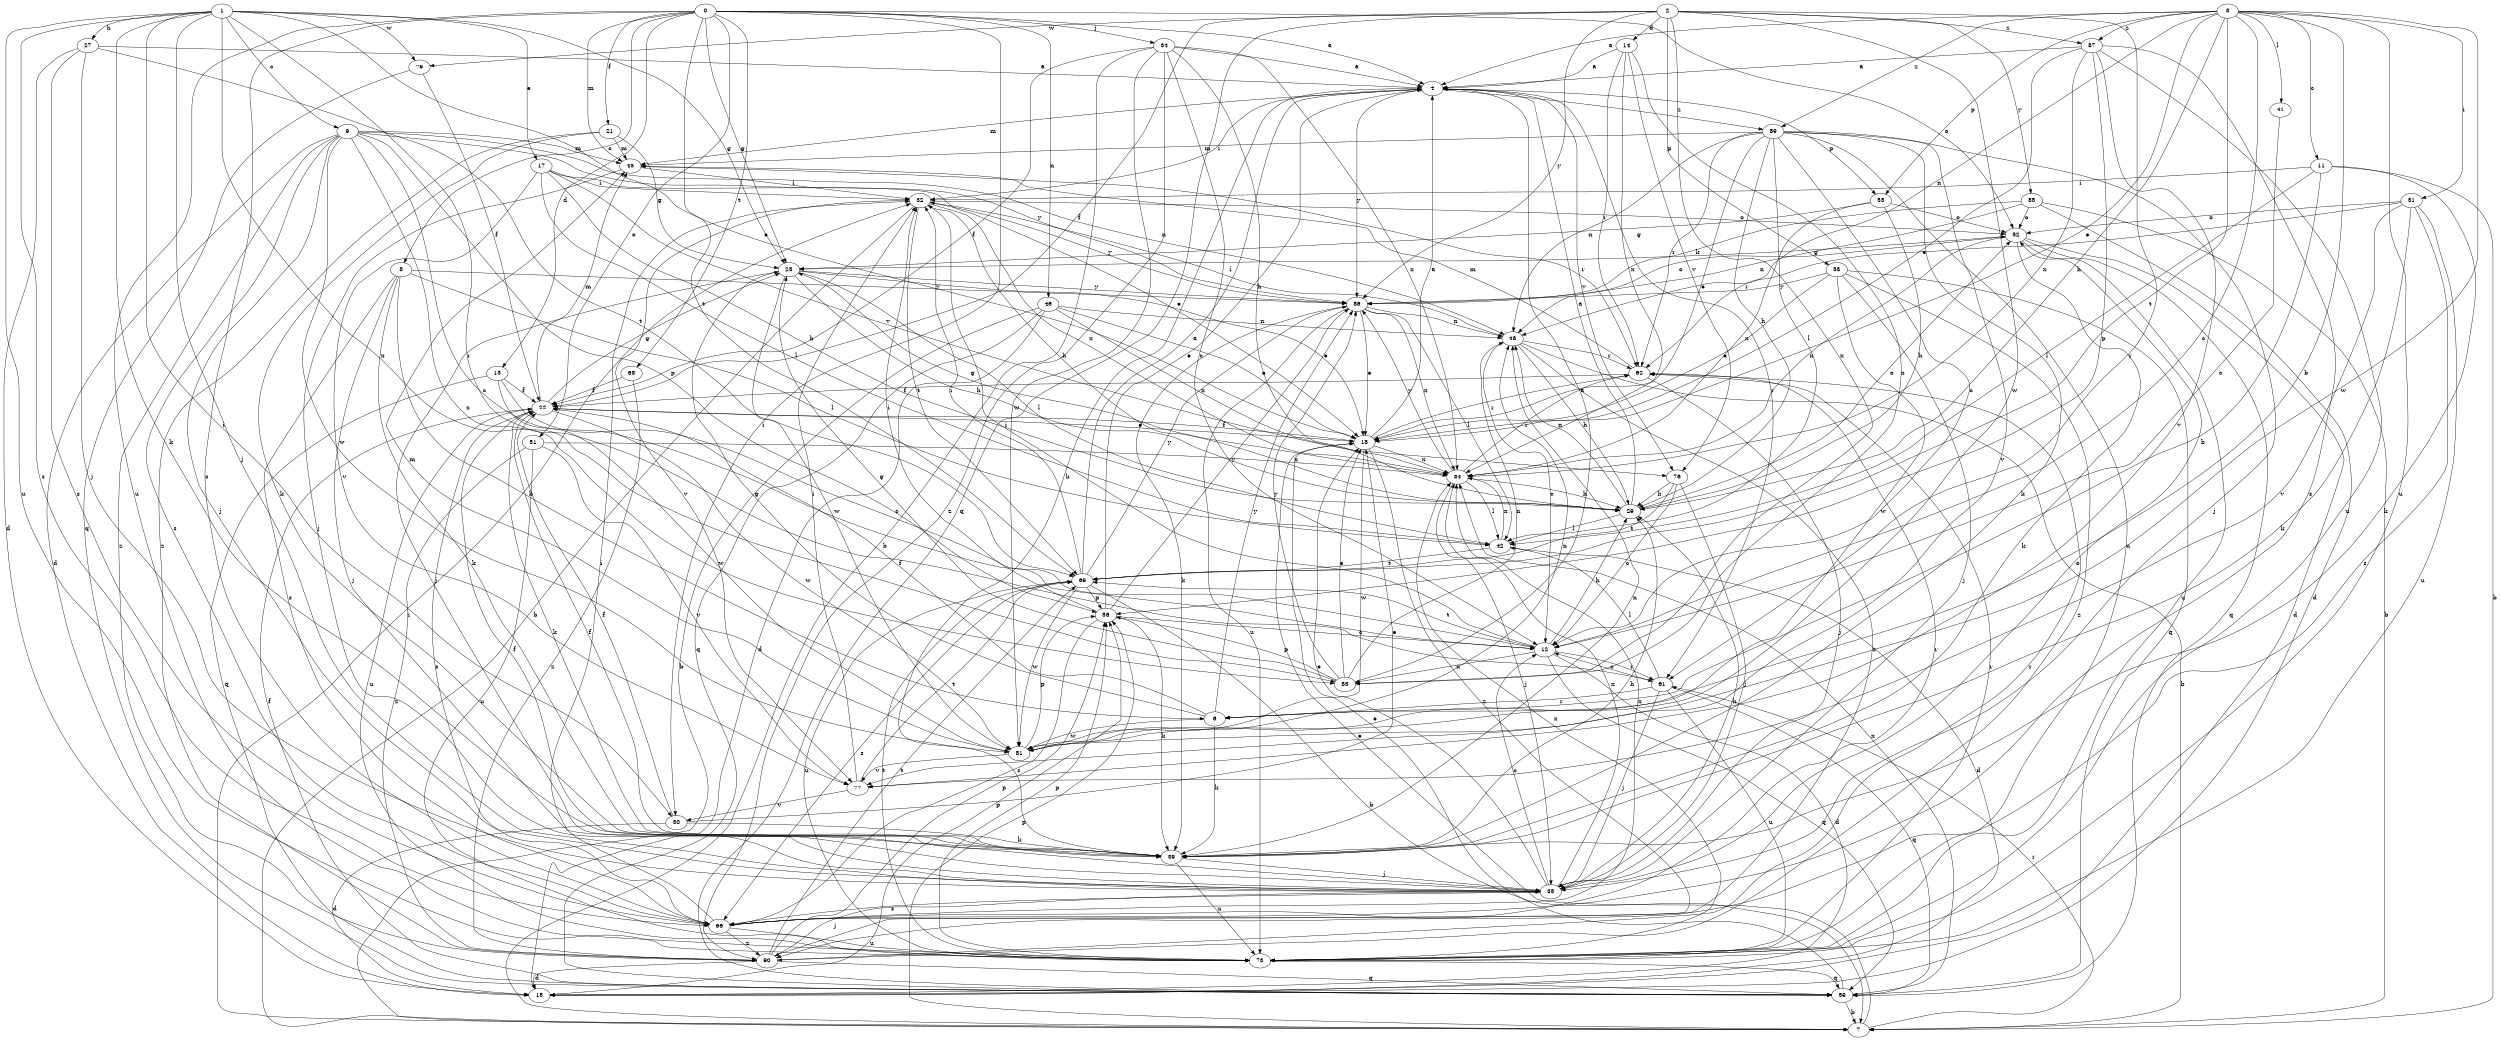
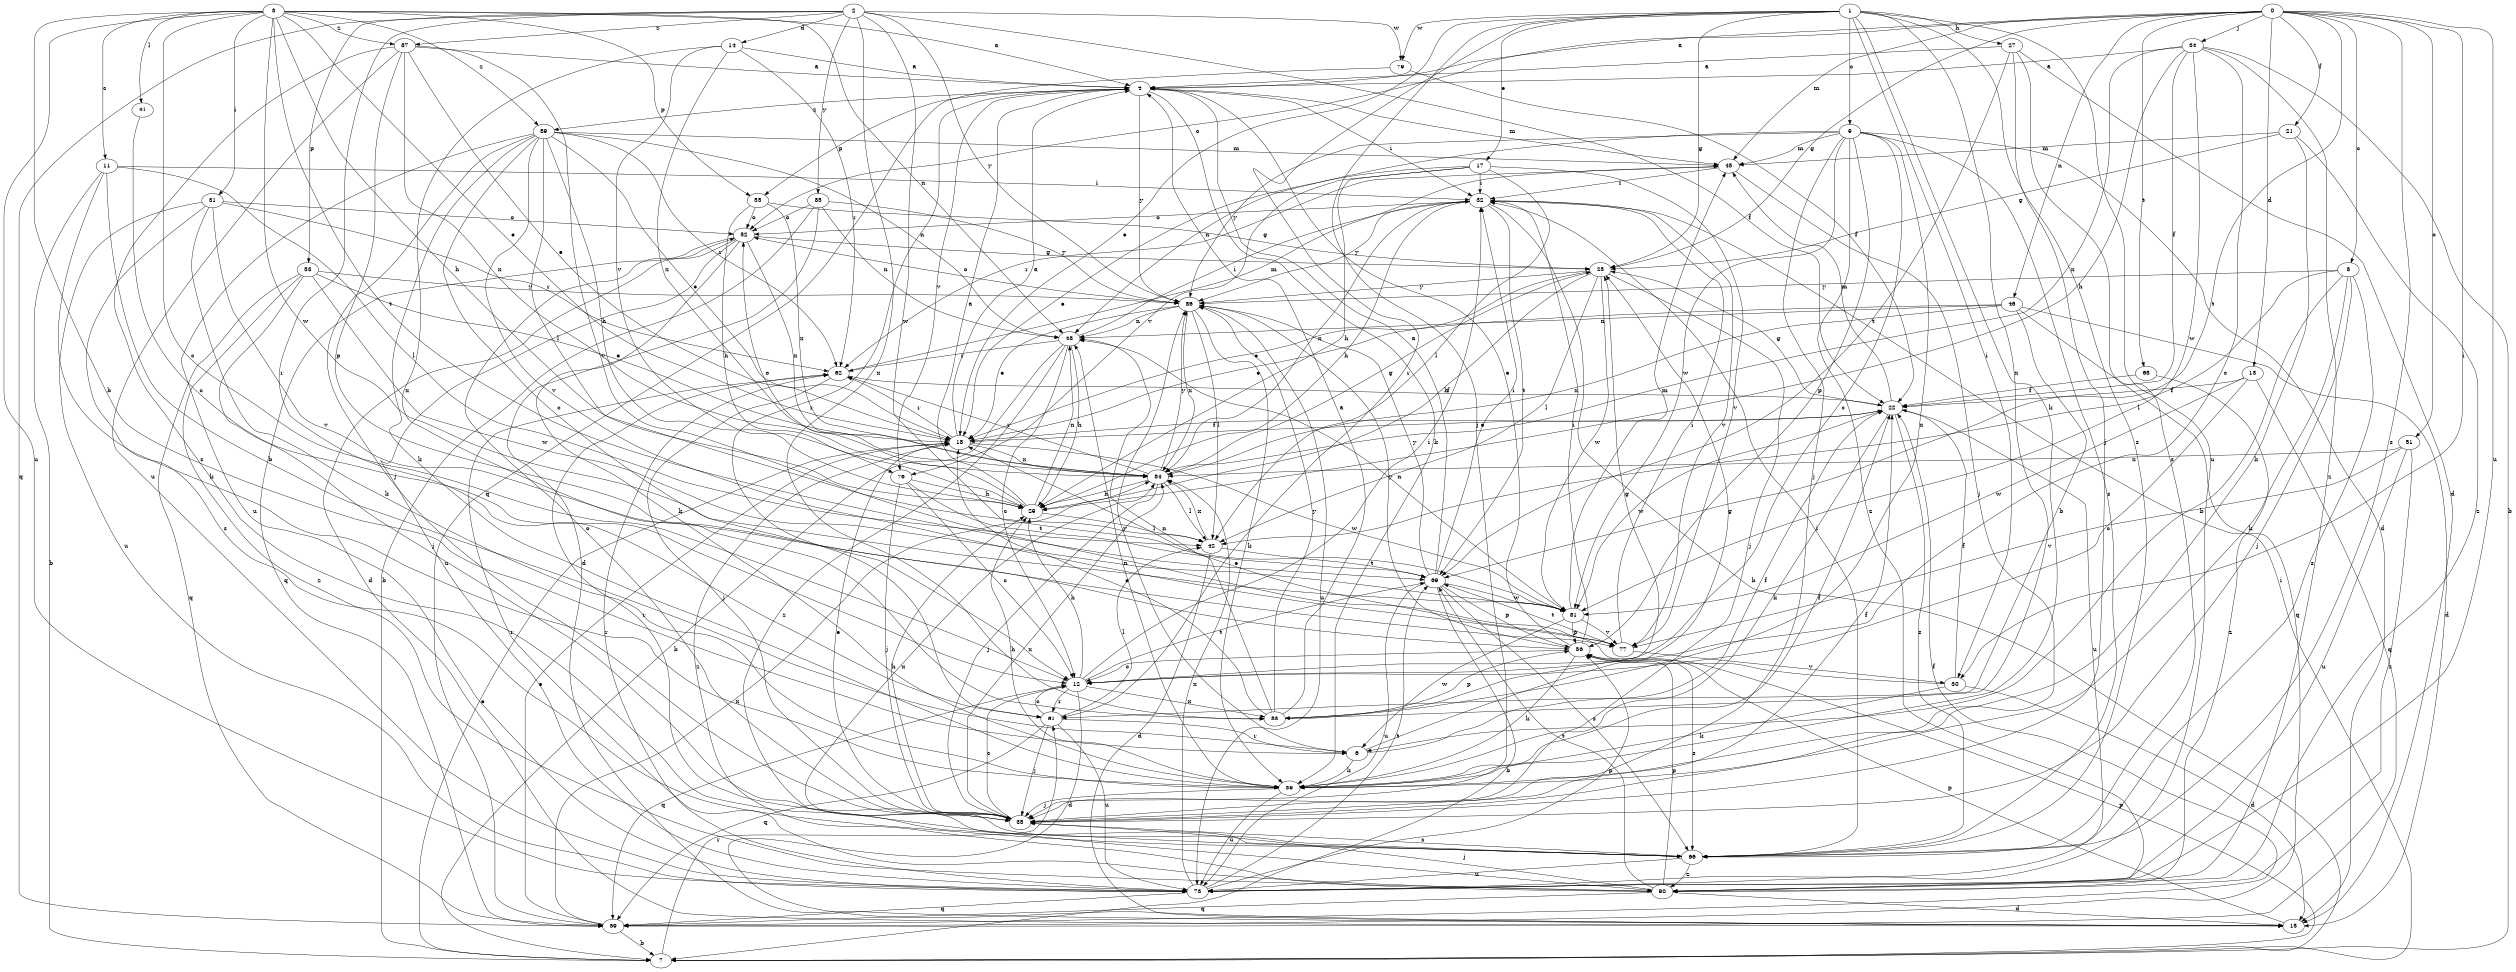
(1698, 252) -> (1064, 252)
(1121, 725) -> (1456, 669)
(1663, 860) -> (942, 833)
(381, 921) -> (1732, 697)
